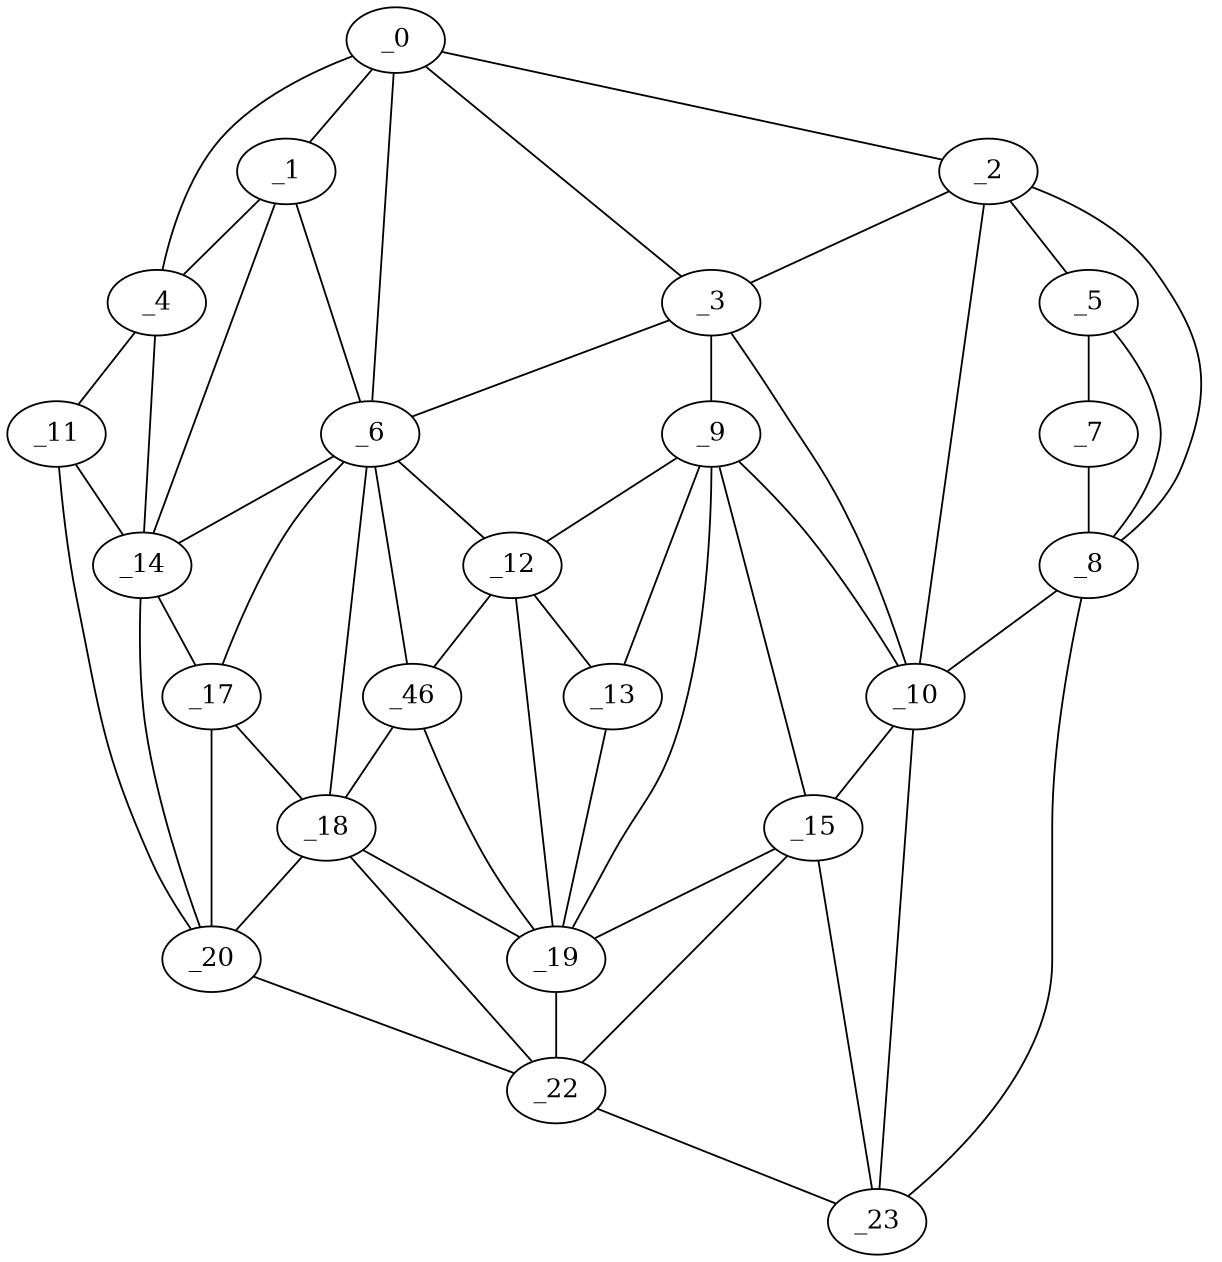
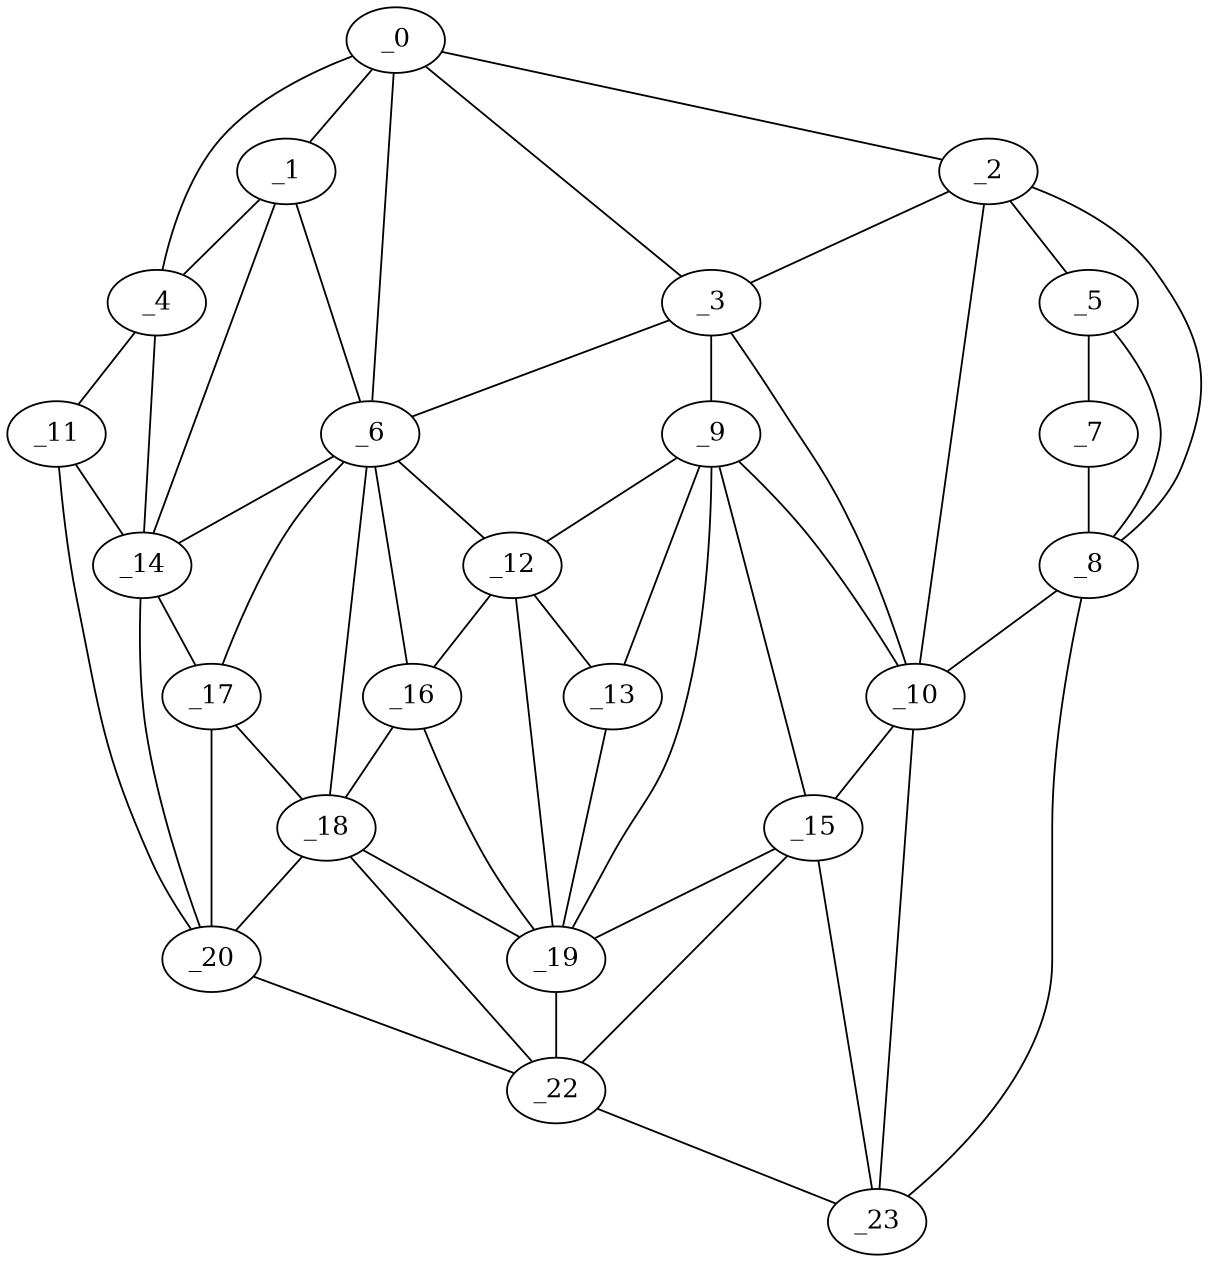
(412, 697) -> (412, 697)
